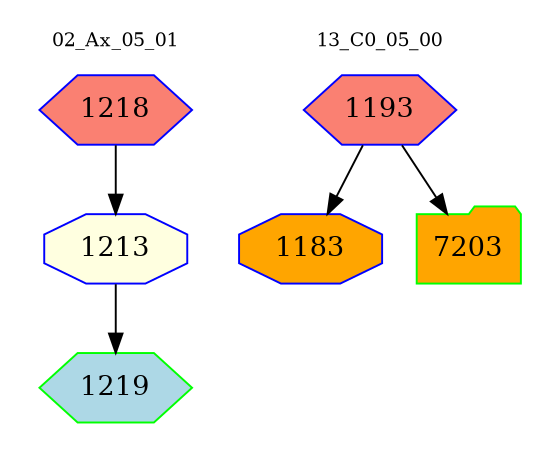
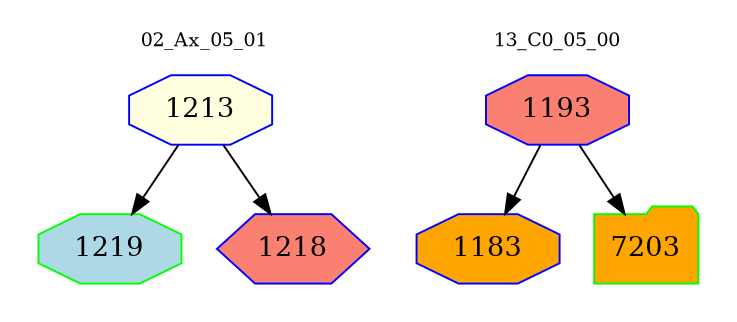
(380, 110) -> (558, 110)
(116, 170) -> (242, 172)
(116, 388) -> (110, 249)
